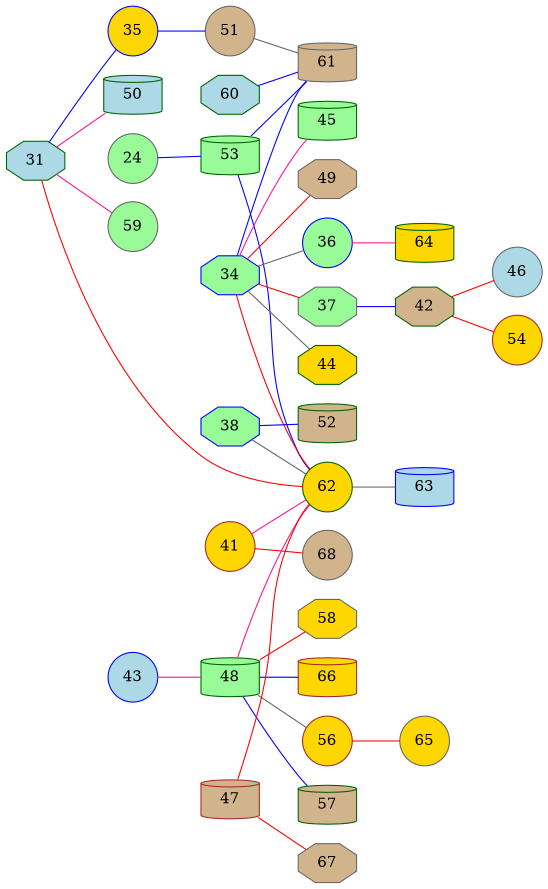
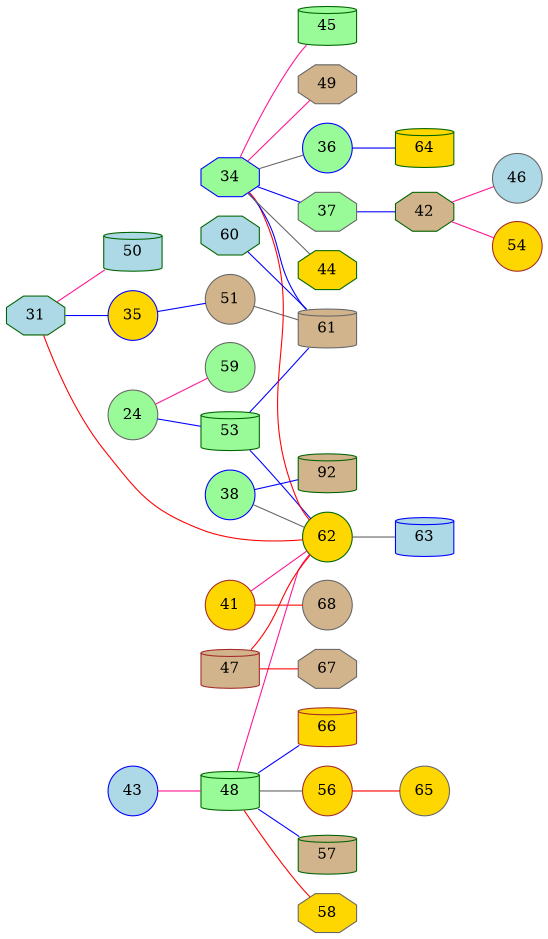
(84, 194) -> (182, 391)
(279, 227) -> (279, 131)
(374, 243) -> (374, 148)
(473, 289) -> (473, 194)
(279, 291) -> (279, 195)
(473, 324) -> (473, 230)
(327, 423) -> (327, 473)
(230, 427) -> (230, 495)
